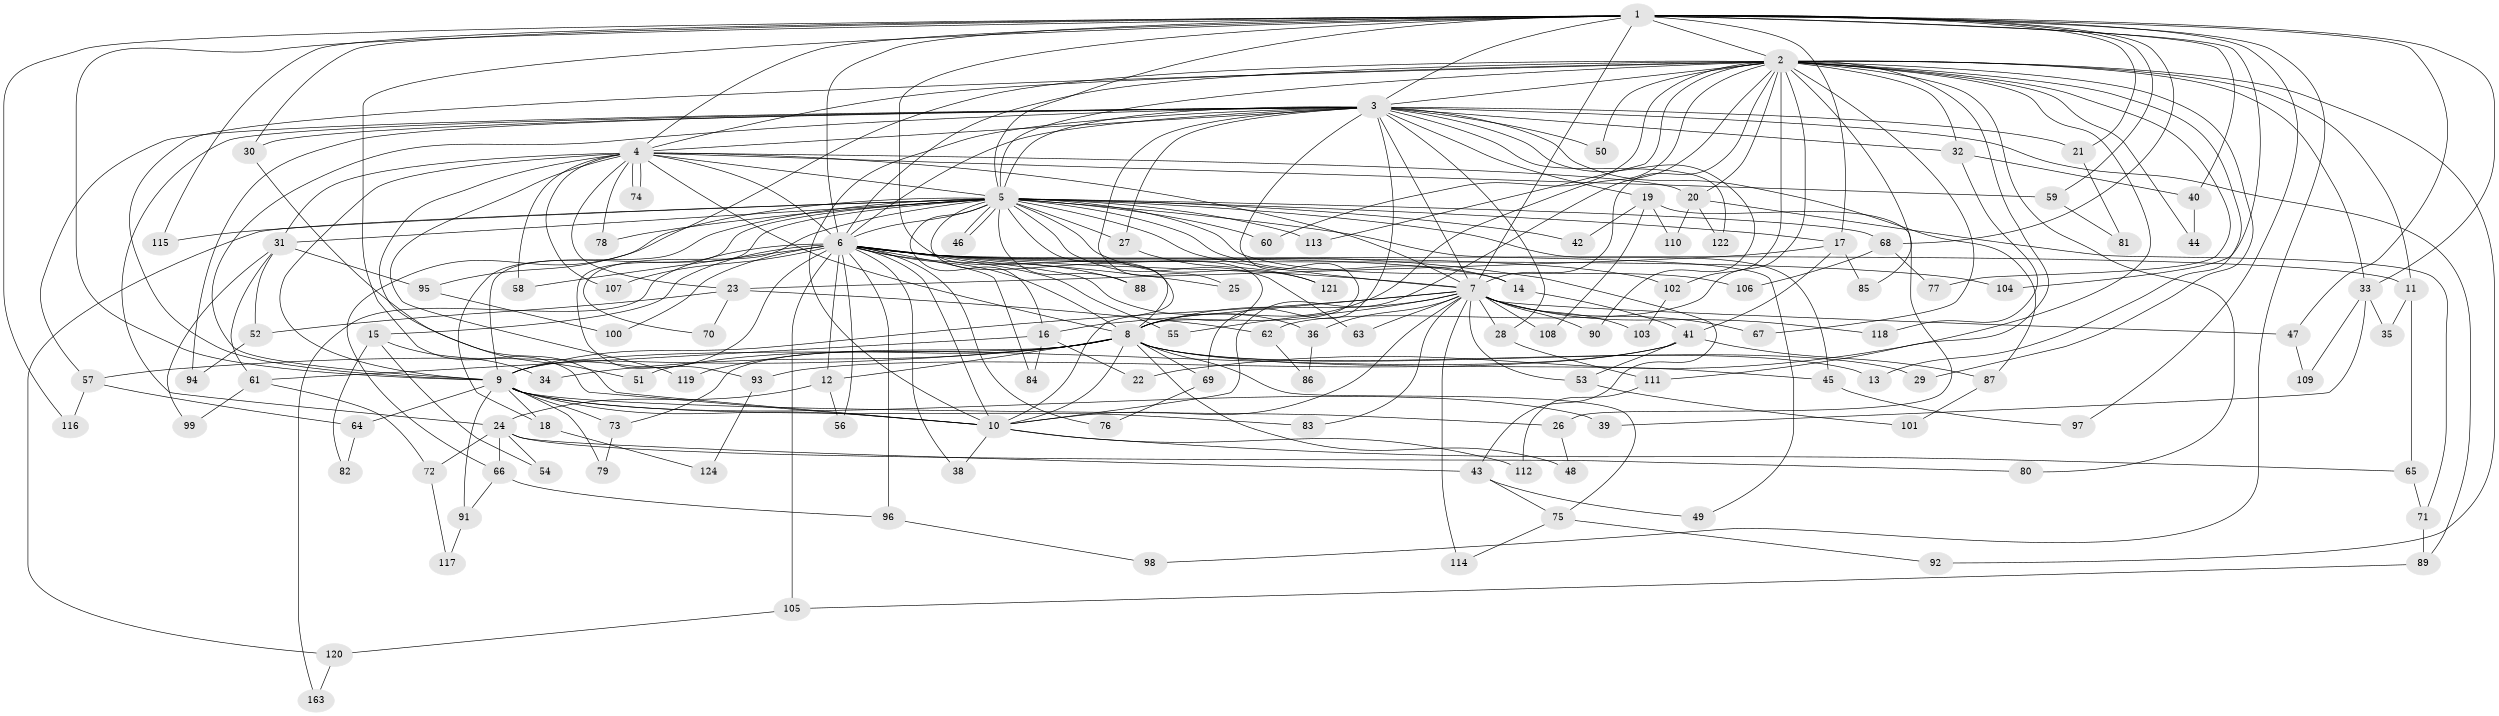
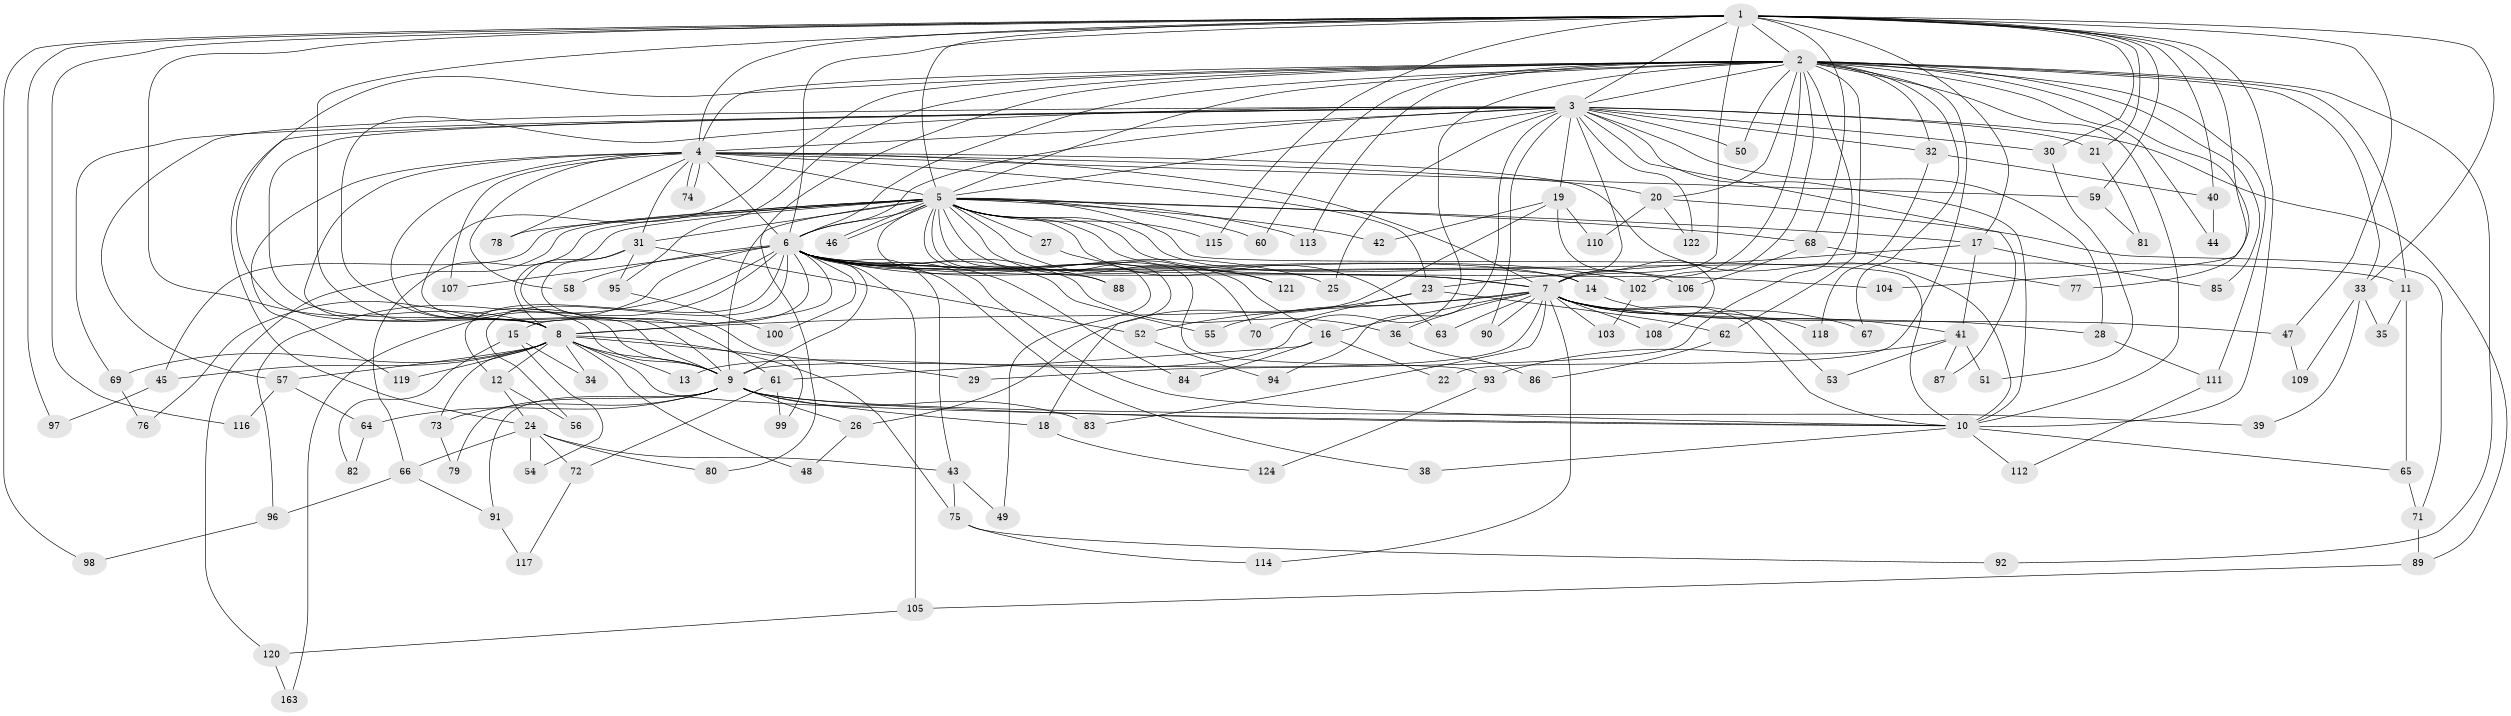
(1213, 126) -> none
(1910, 427) -> none
